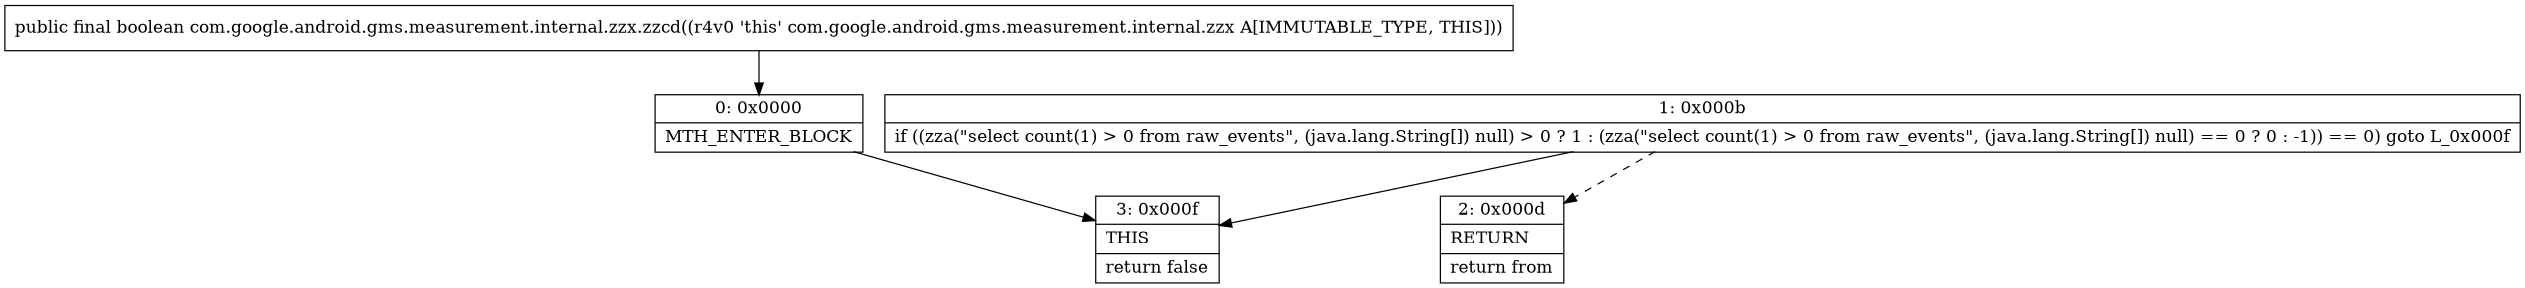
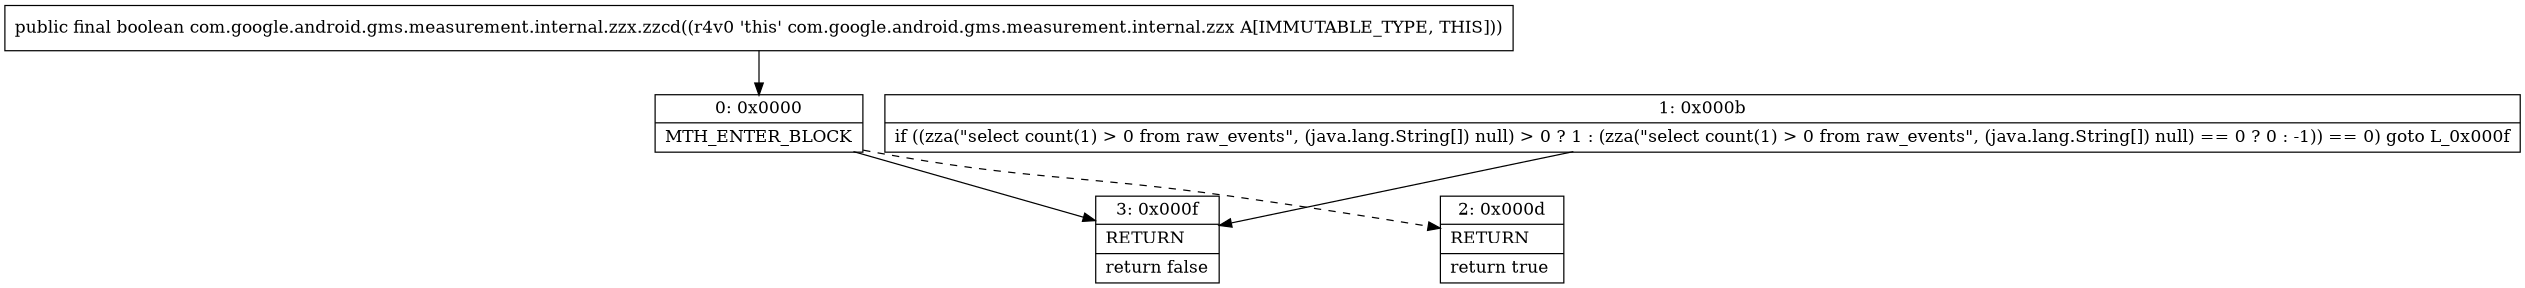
(1615, 174) -> (1146, 186)
(1128, 238) -> (1145, 238)
(1502, 268) -> (1500, 268)
